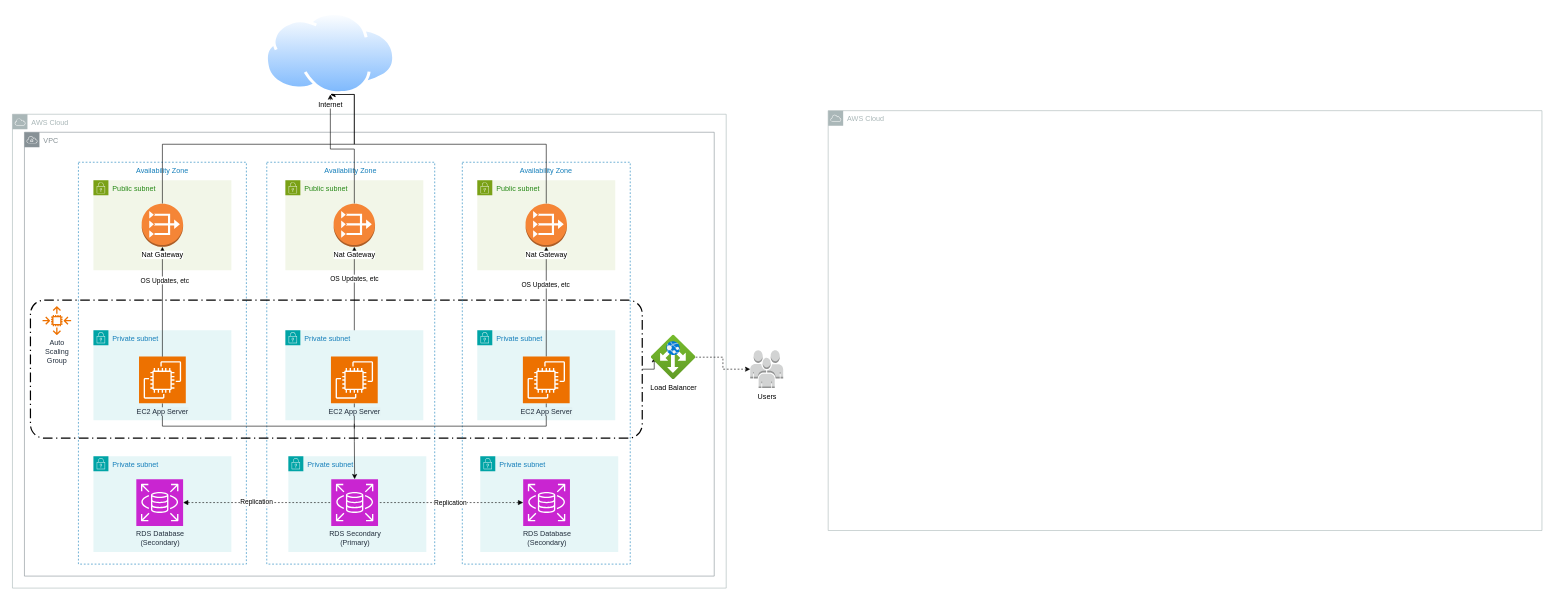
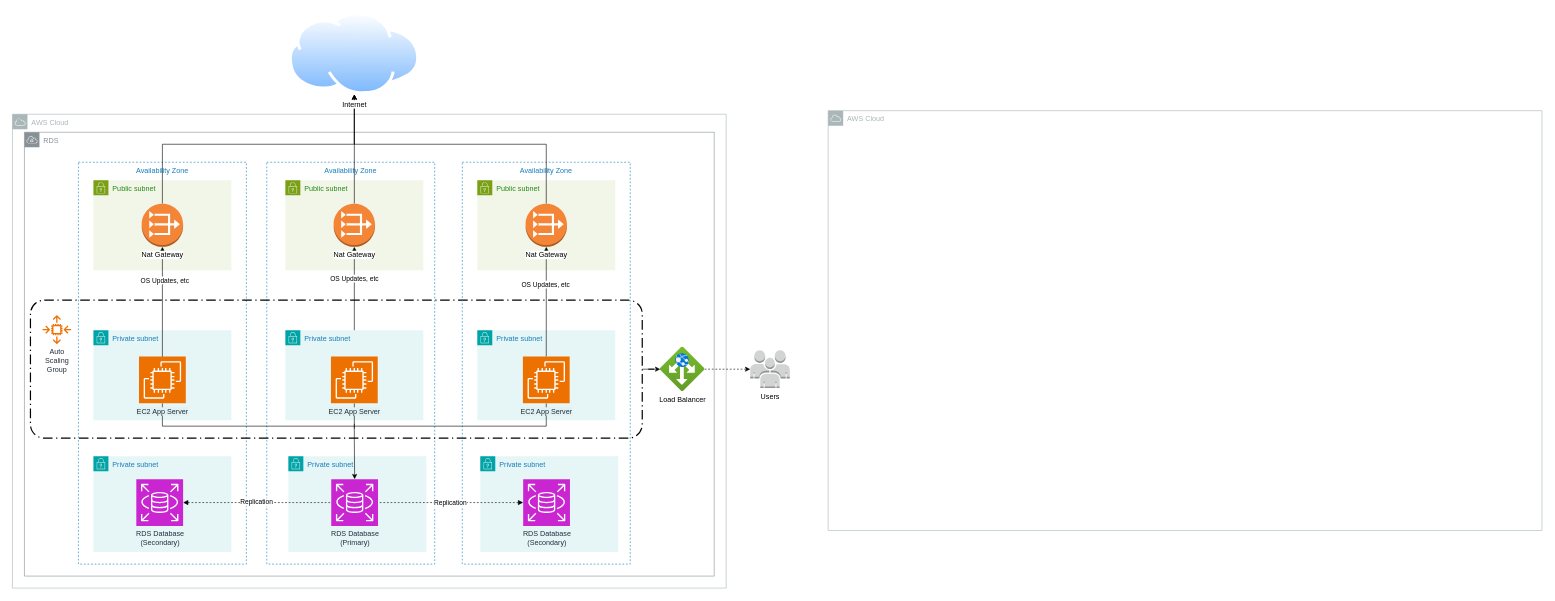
(330, 53) -> (354, 53)
(50, 141) -> (50, 141)
(57, 321) -> (57, 330)
(674, 357) -> (683, 369)
(767, 369) -> (770, 369)
(355, 539) -> (355, 539)
